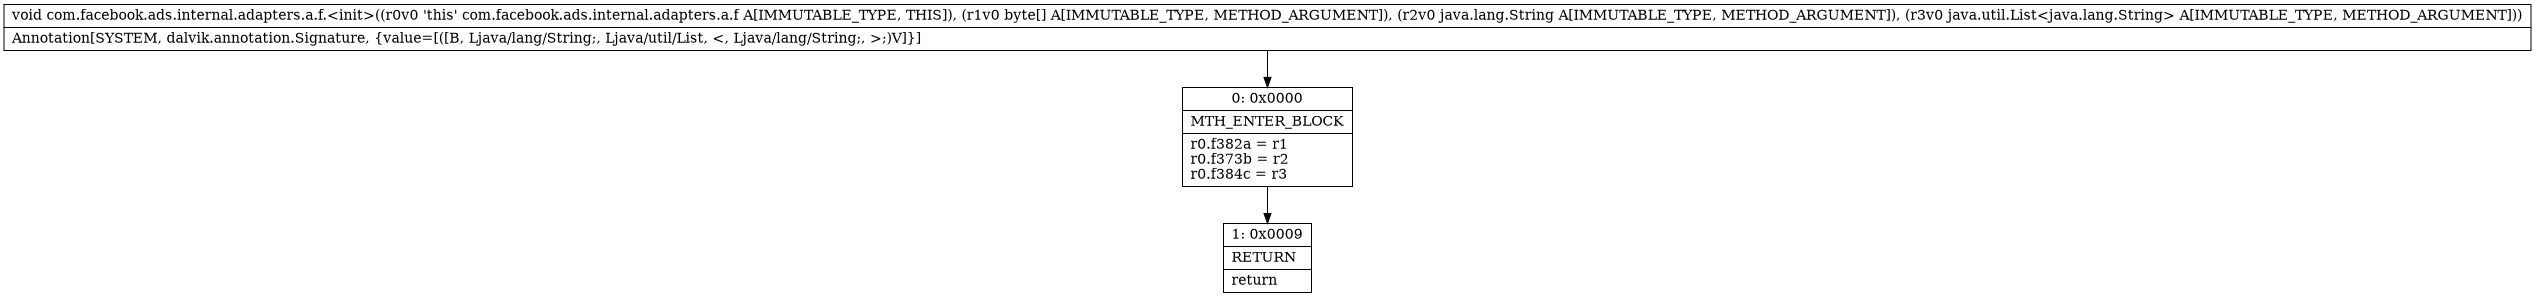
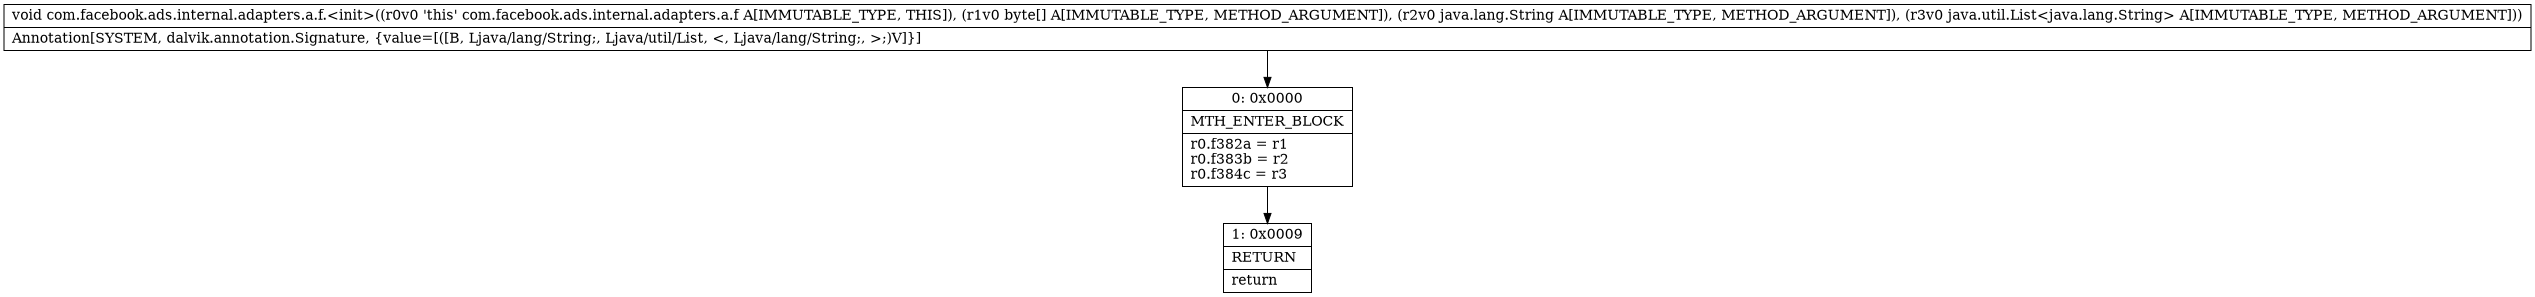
(1240, 160) -> (1240, 160)
